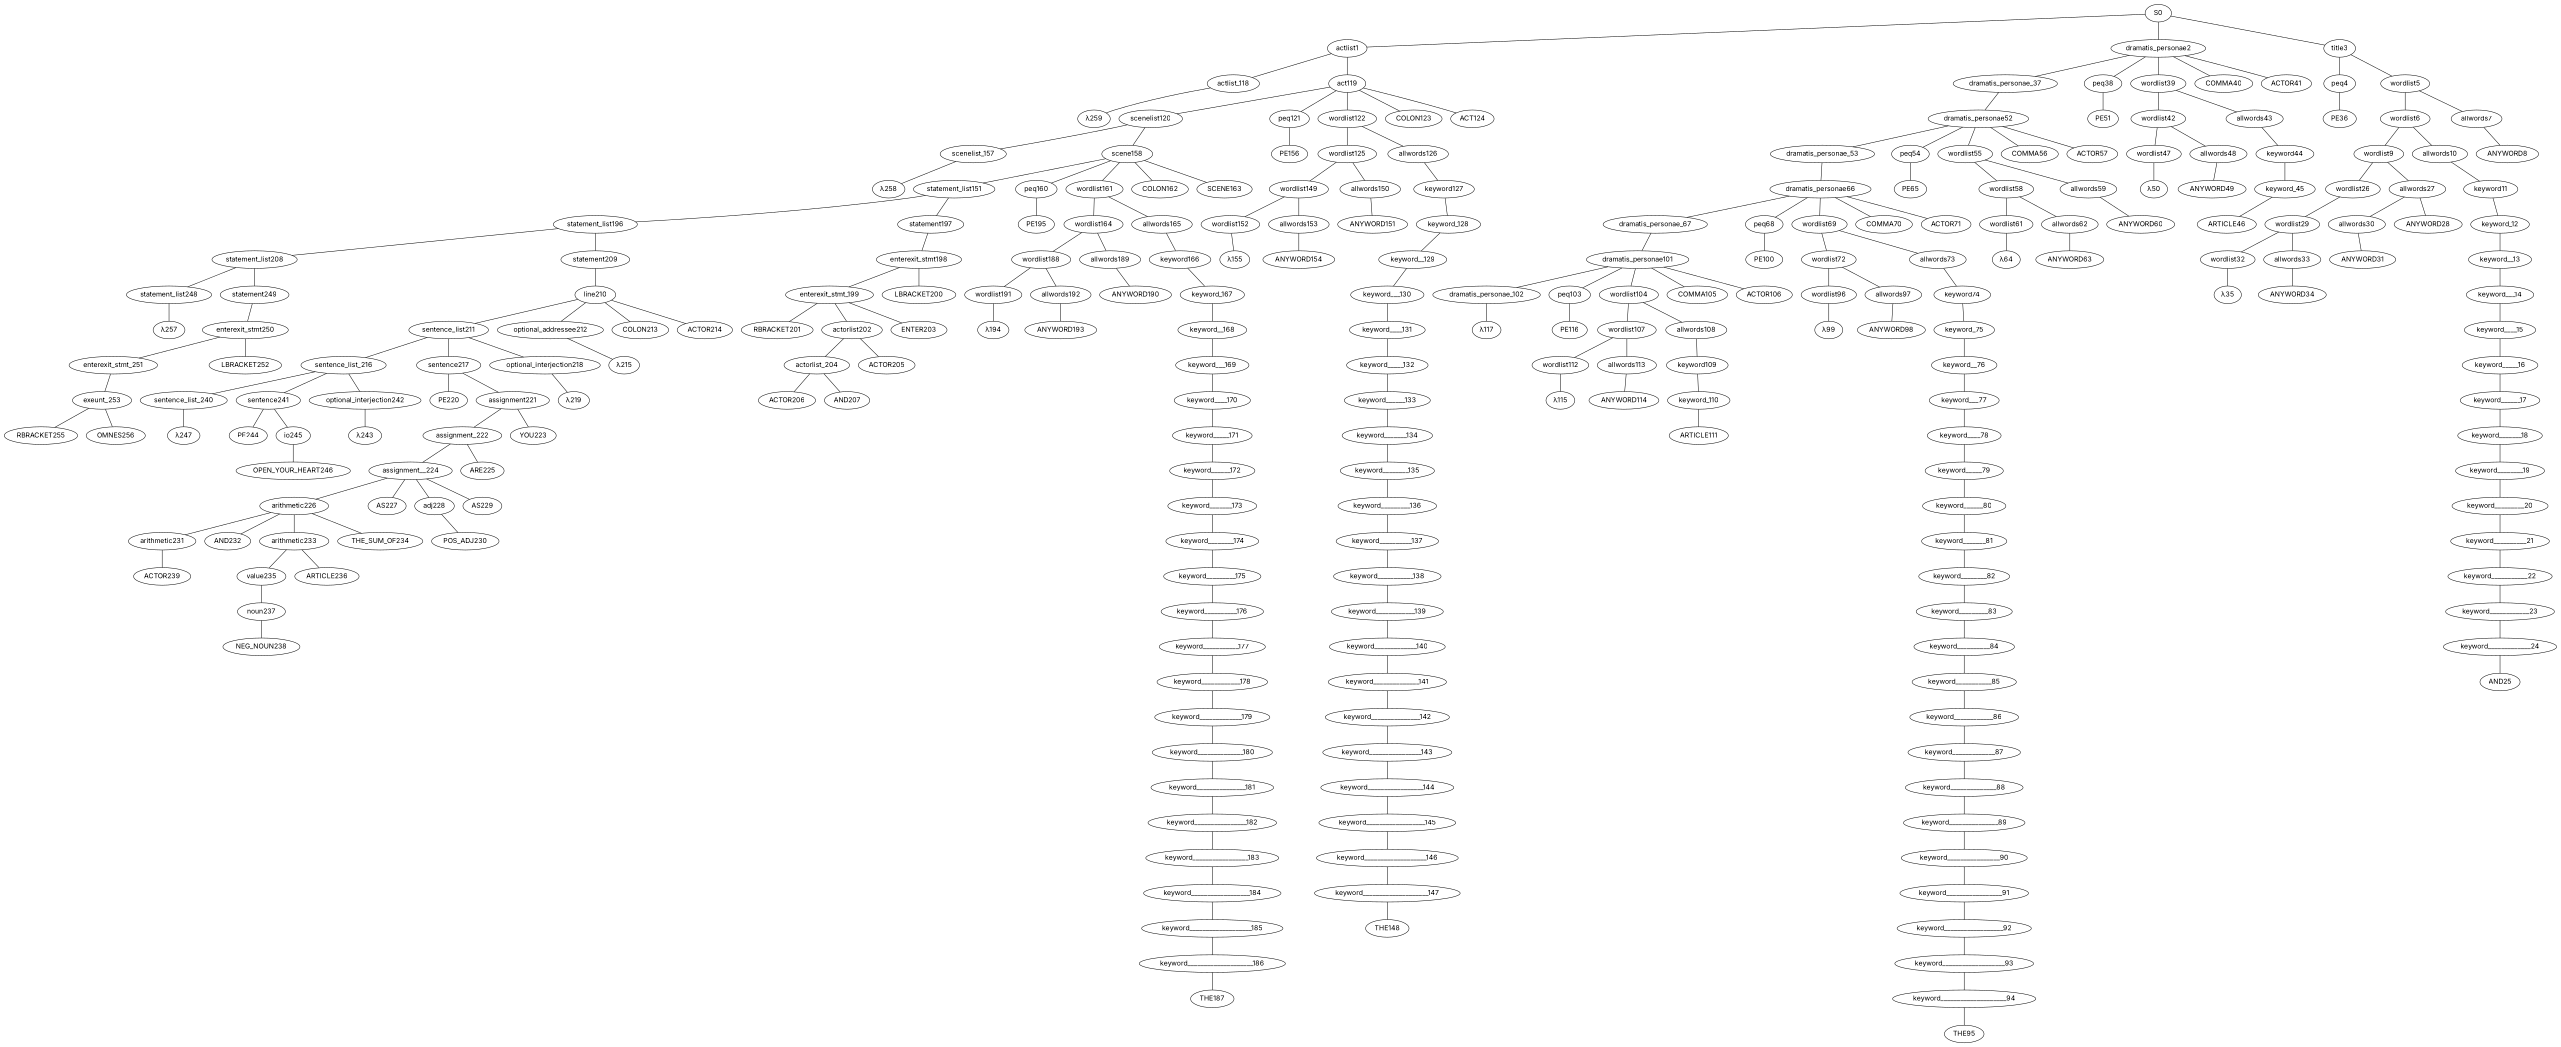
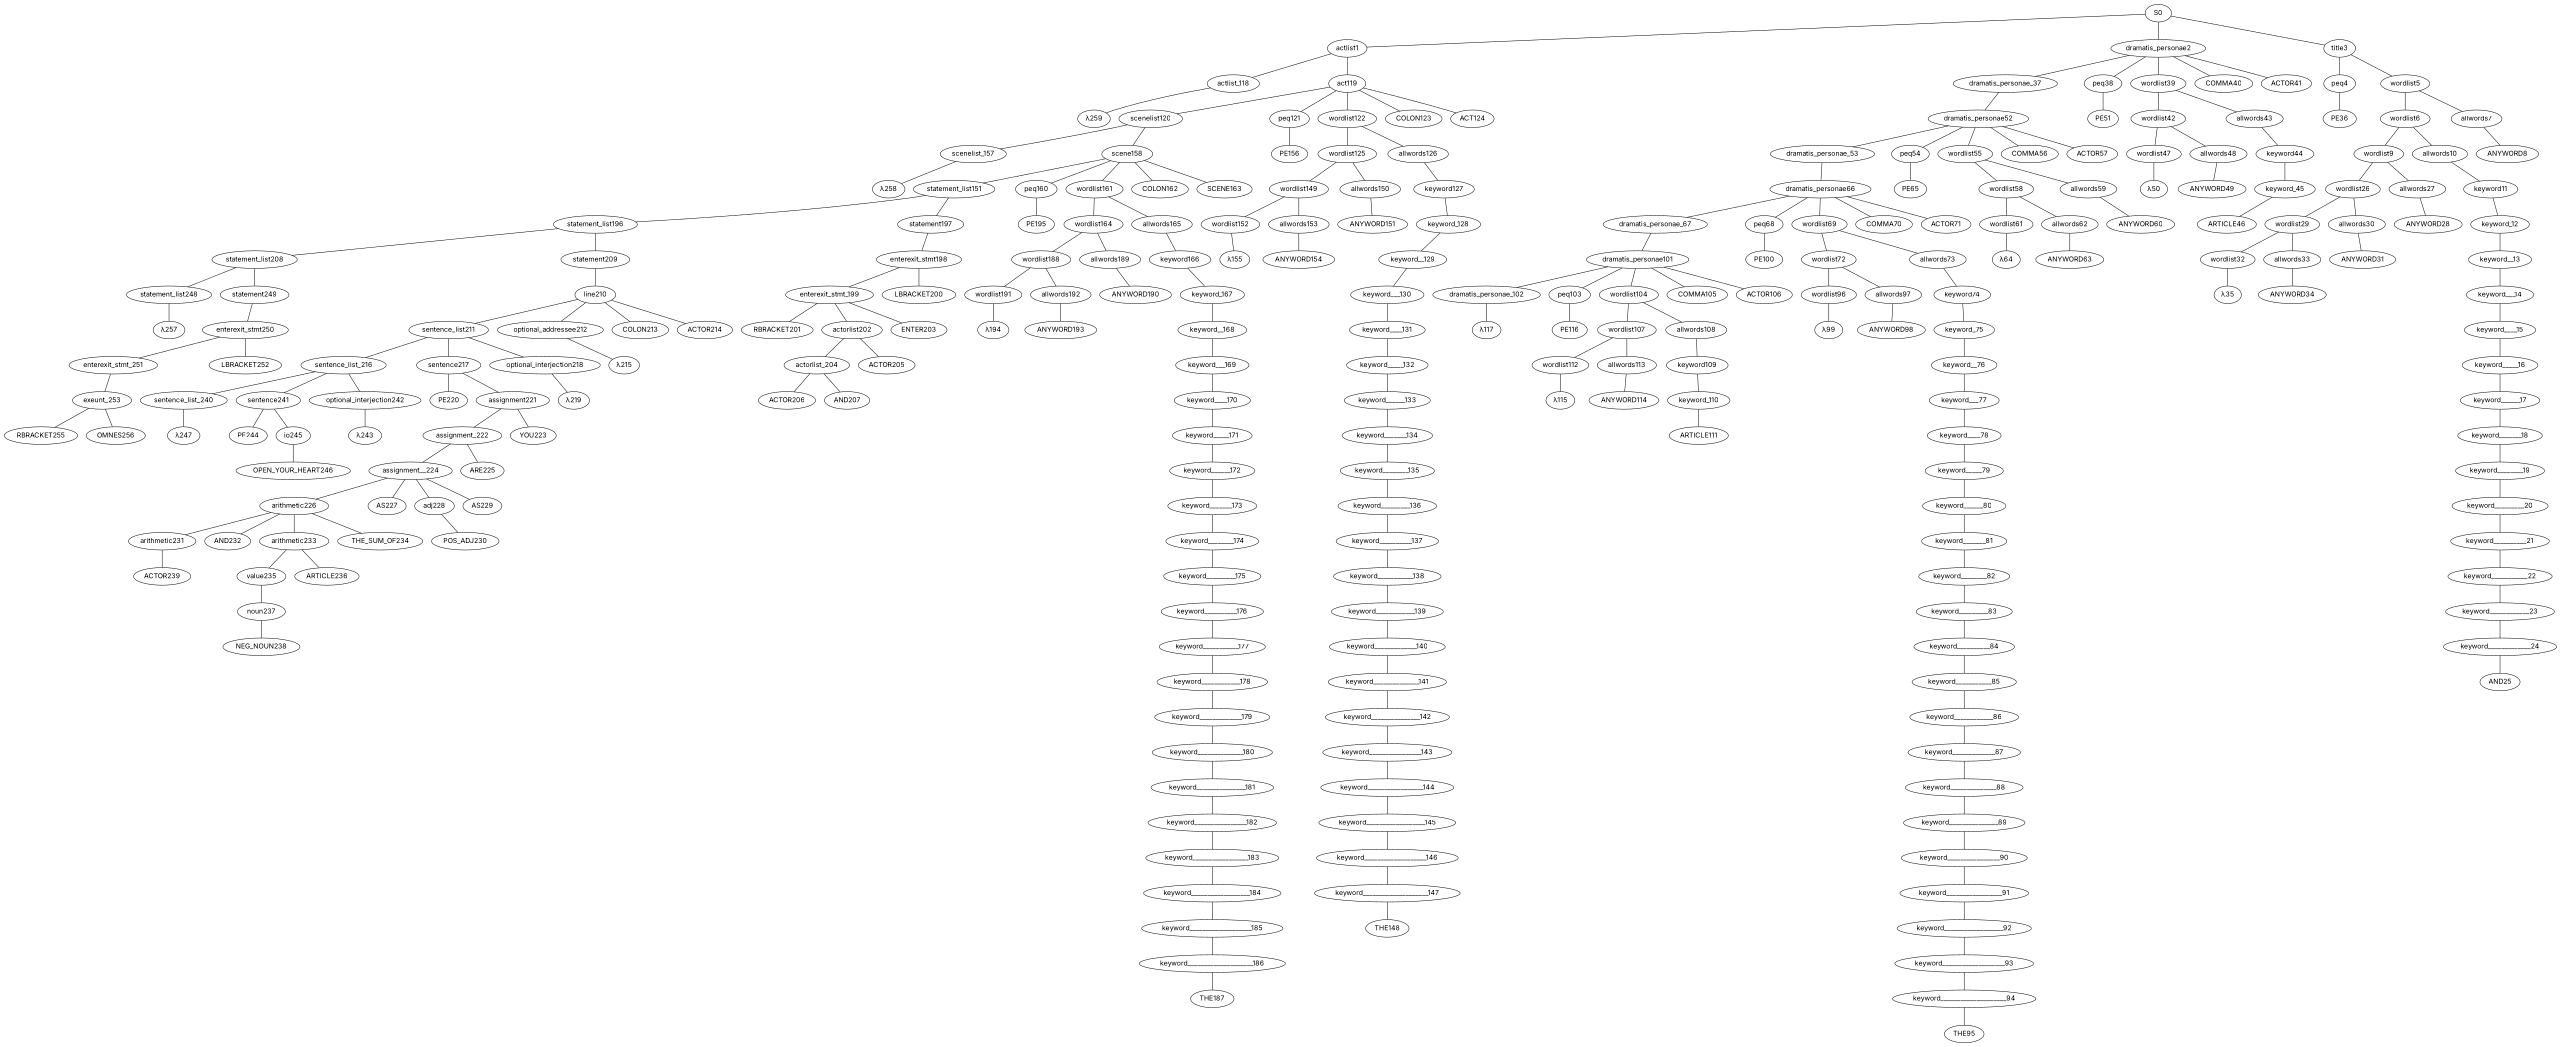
(2387, 207) -> (2355, 207)
